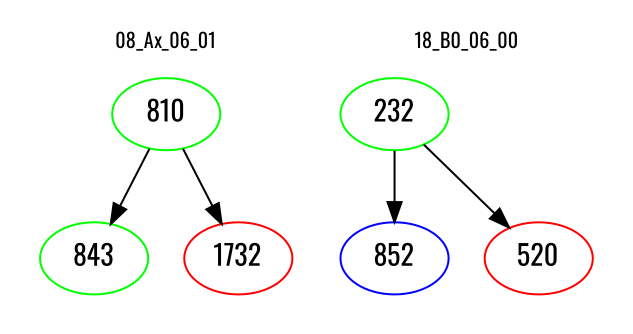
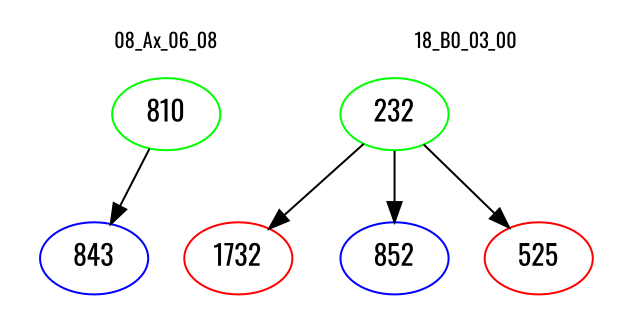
(166, 43) -> (166, 43)
(467, 43) -> (467, 43)
(198, 177) -> (338, 167)
(94, 258) -> (94, 258)
(539, 258) -> (539, 258)
